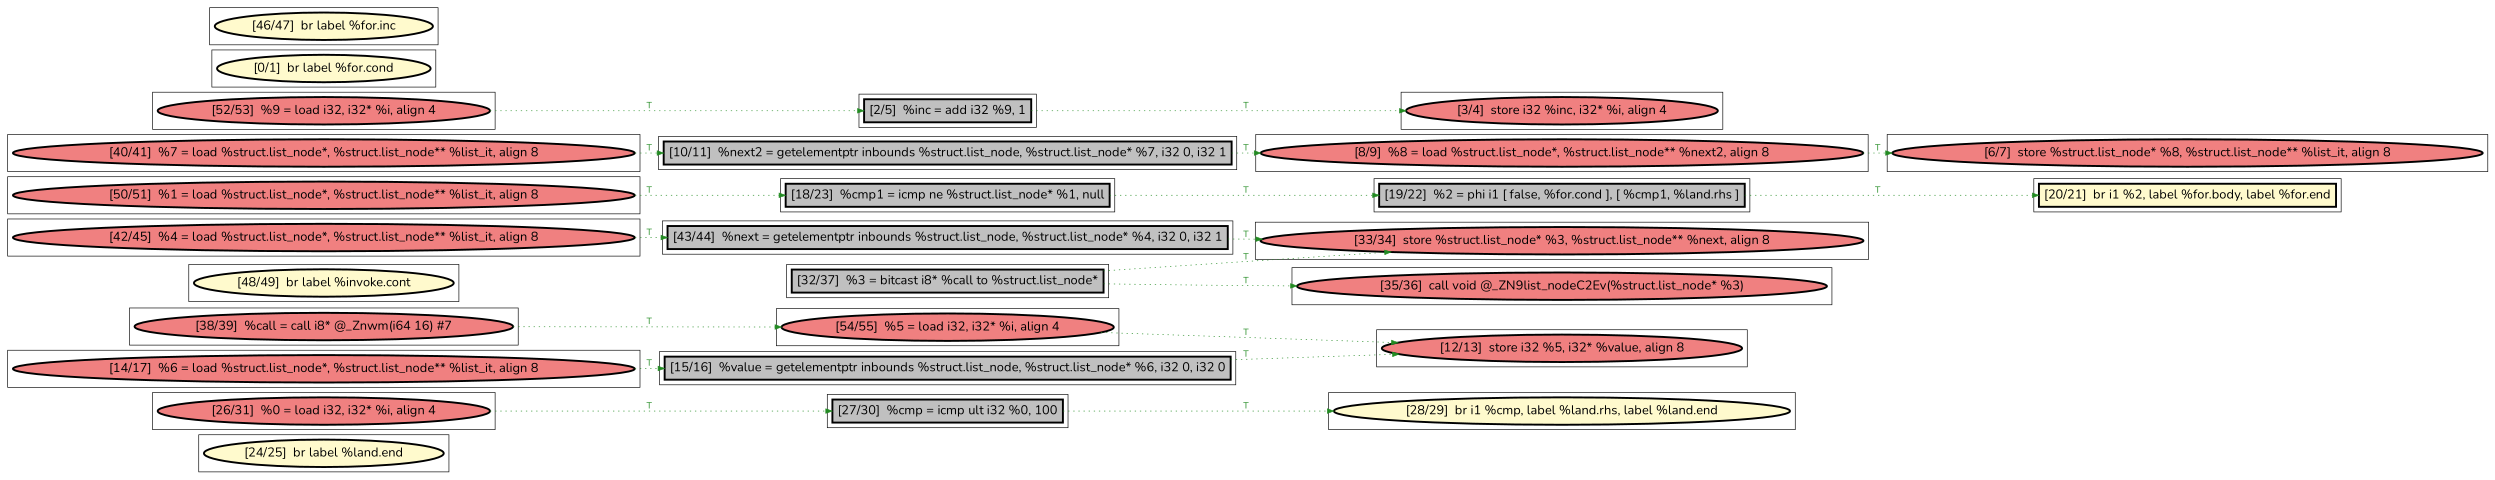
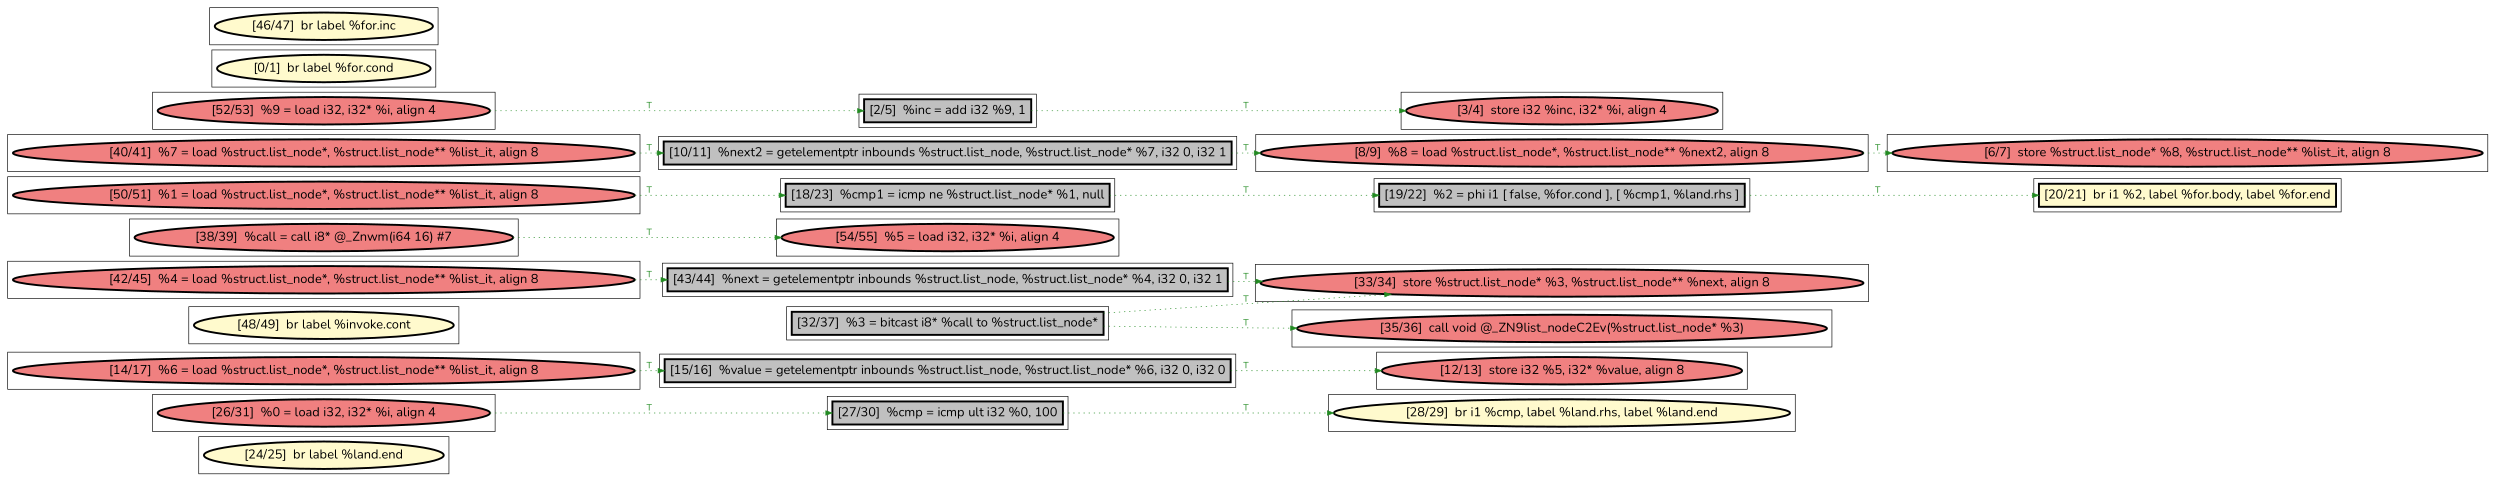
(1246, 337) -> none
